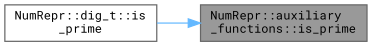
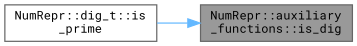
(284, 23) -> (276, 23)
